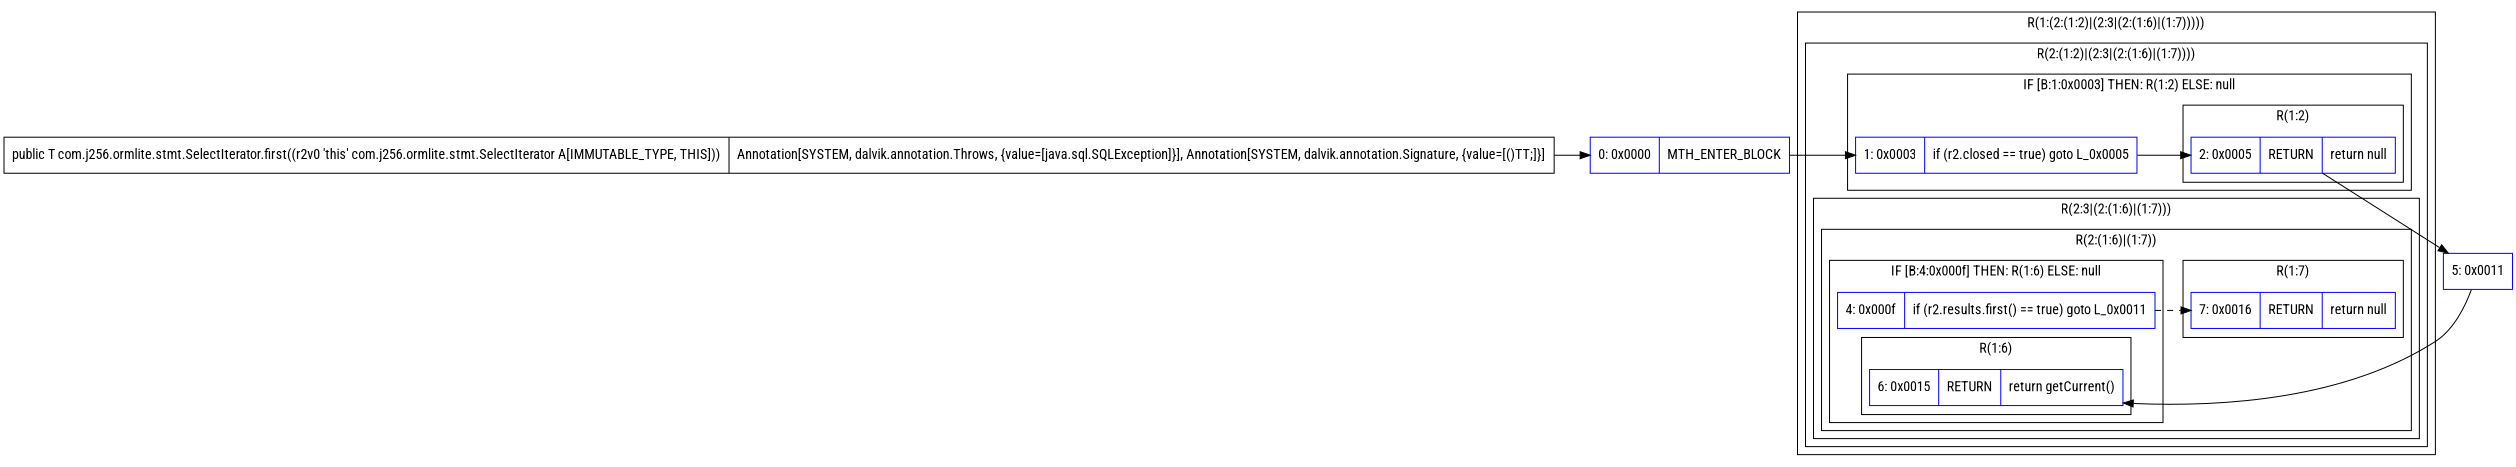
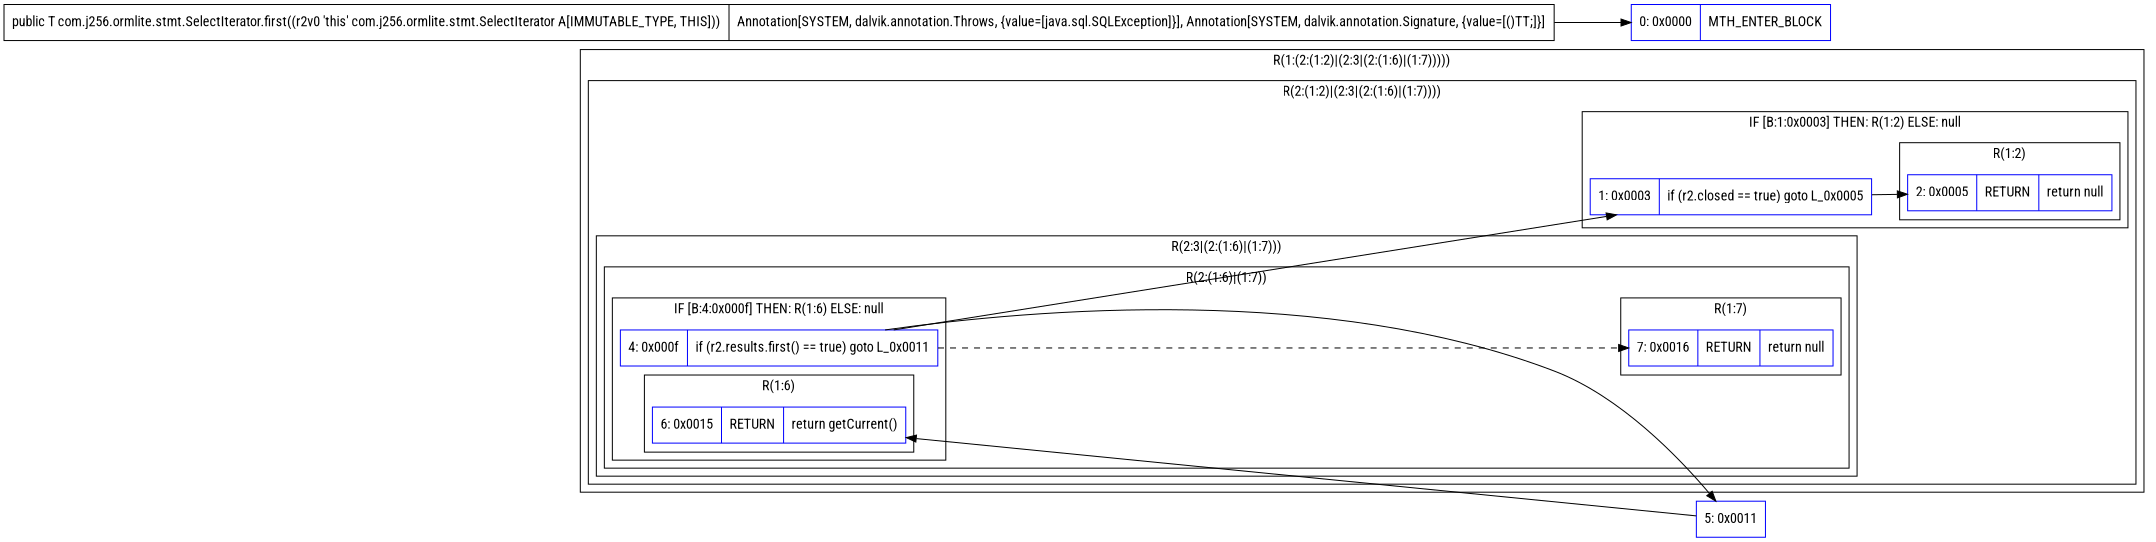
(1817, 155) -> (1250, 273)
(2381, 210) -> (1322, 319)
